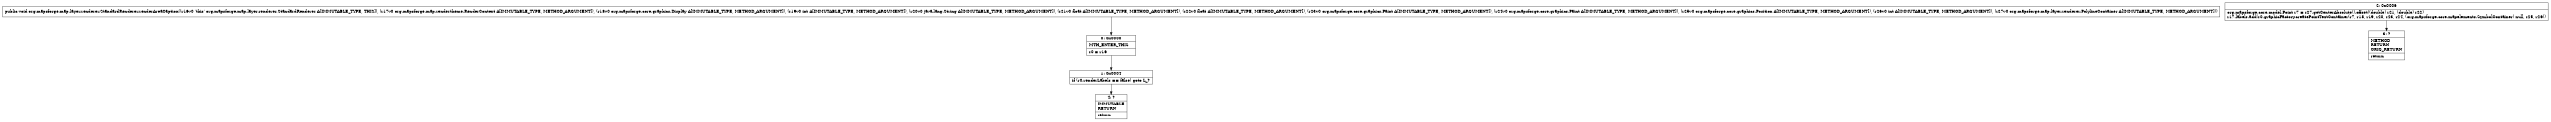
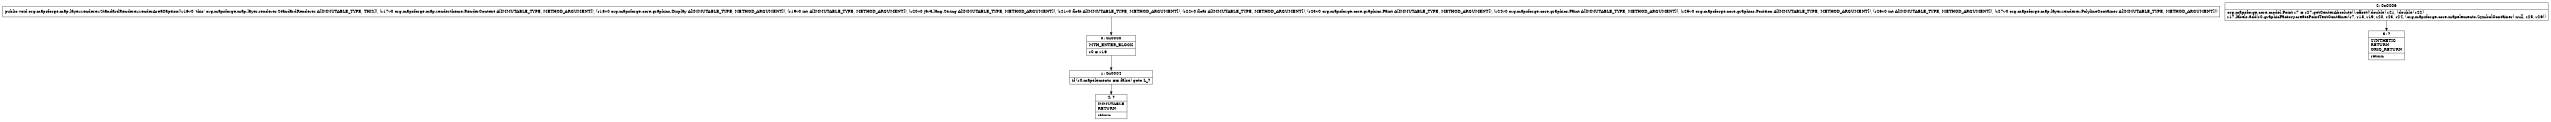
(2381, 41) -> (2383, 41)
(1109, 45) -> (1111, 45)
(1111, 80) -> (1111, 80)
